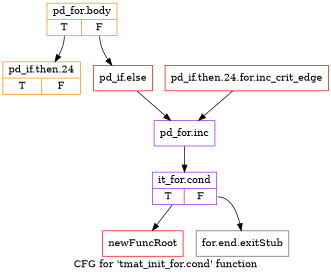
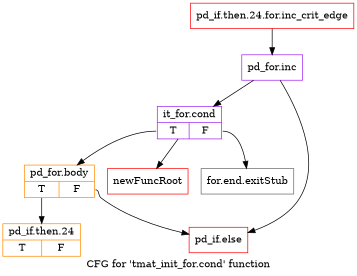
(151, 103) -> (309, 165)
none -> (117, 140)
